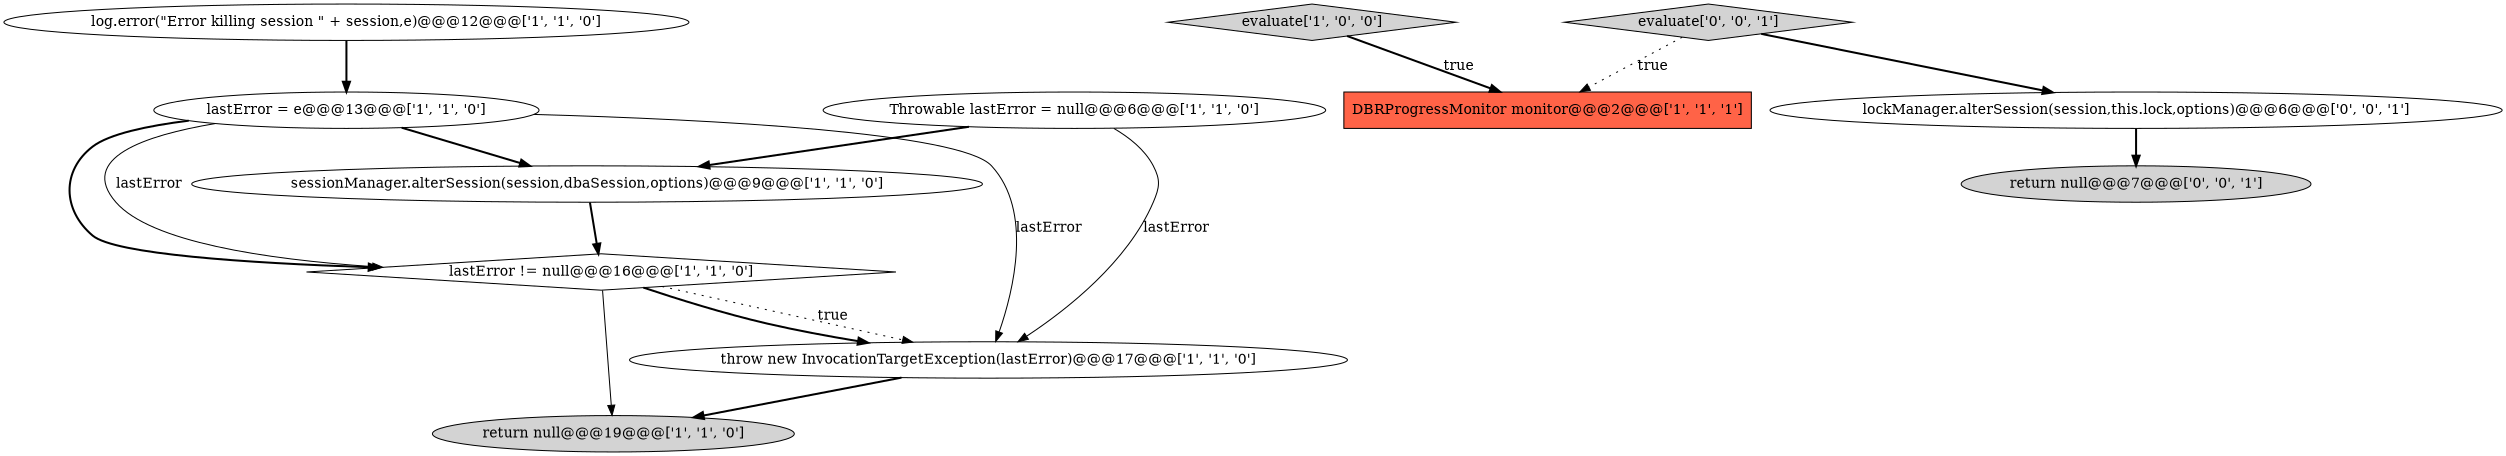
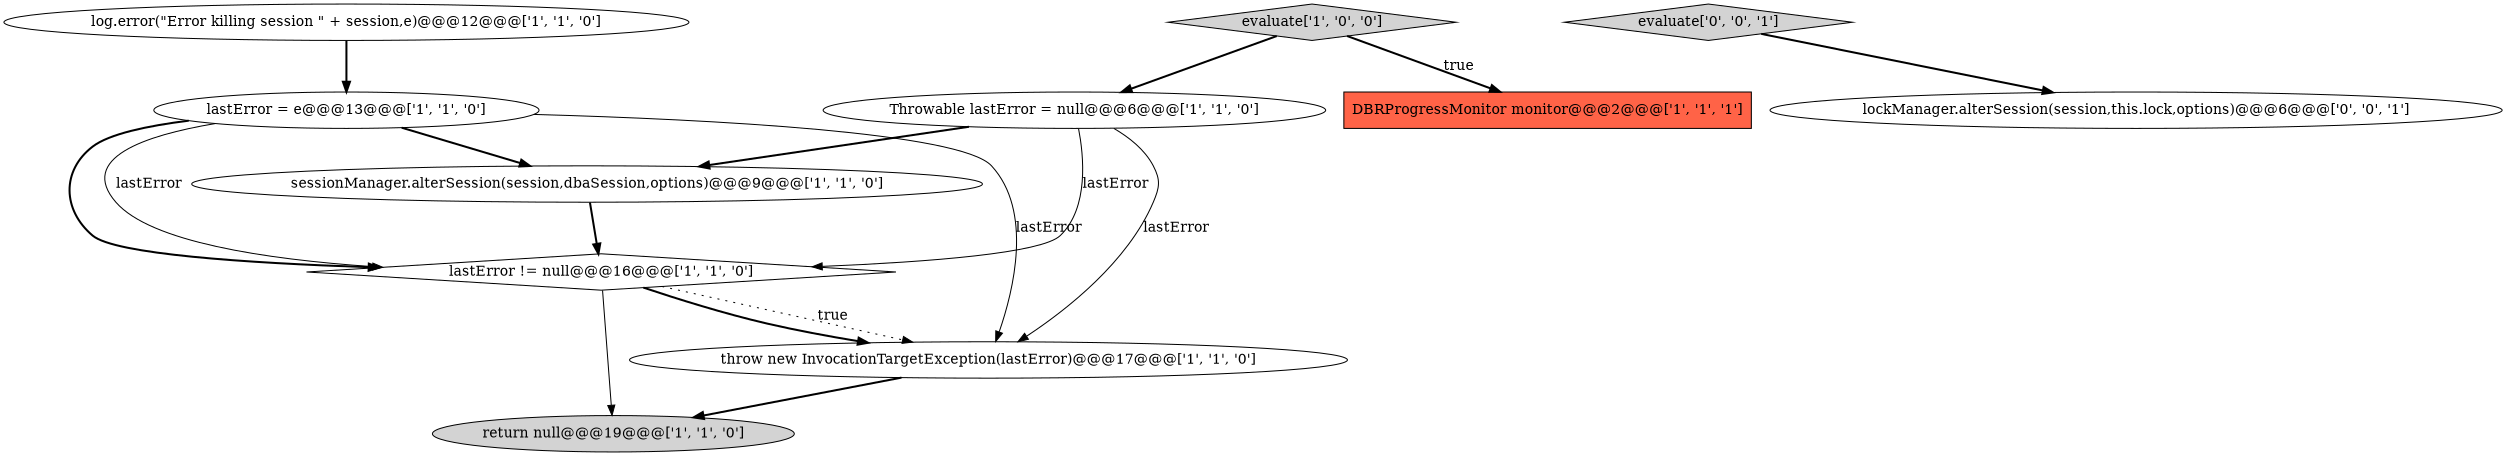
none -> (1204, 62)
(1636, 62) -> none
(2136, 184) -> none
none -> (999, 253)
